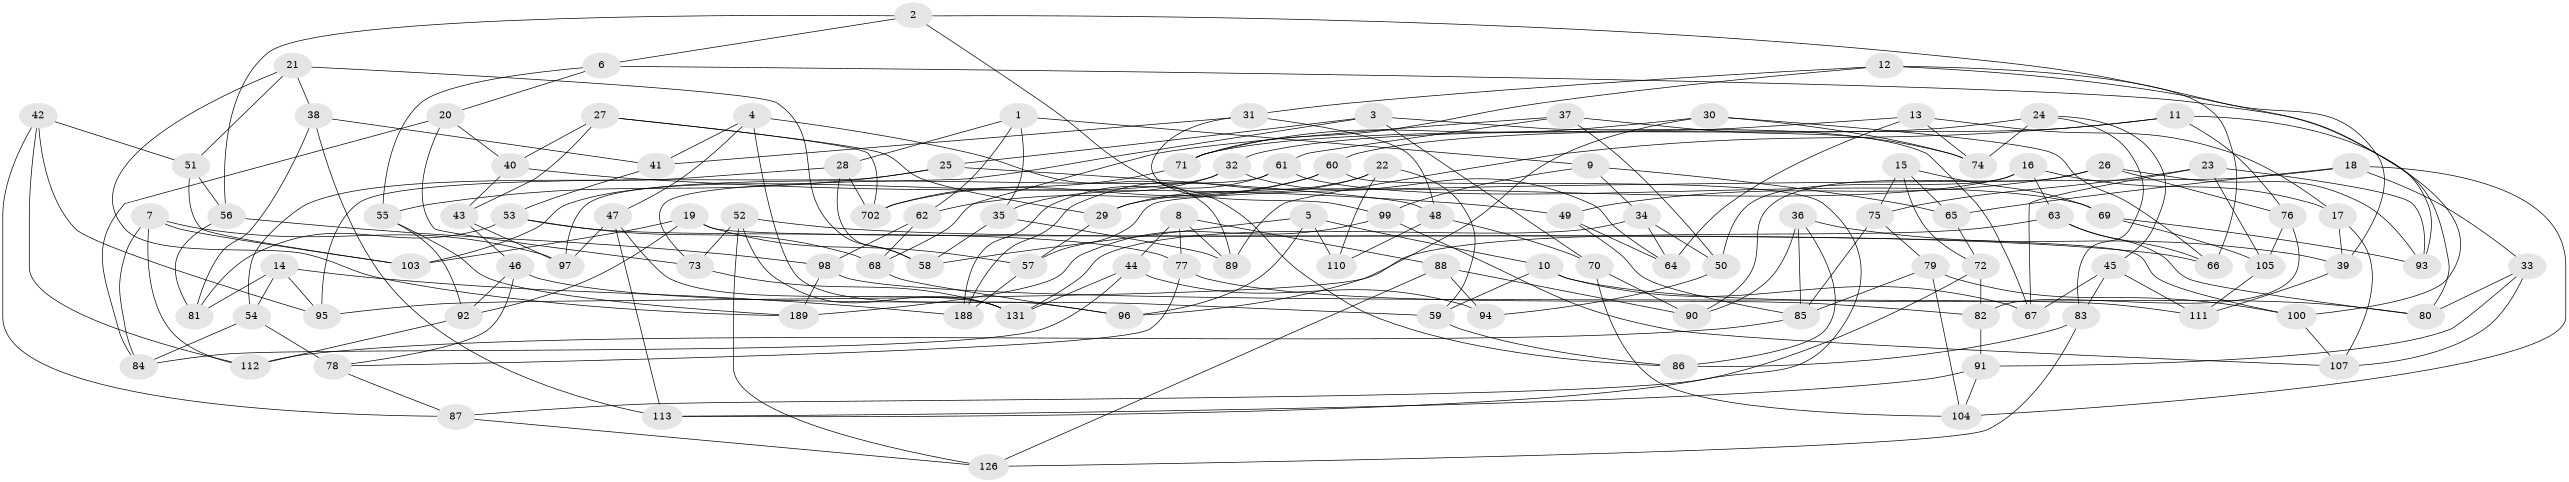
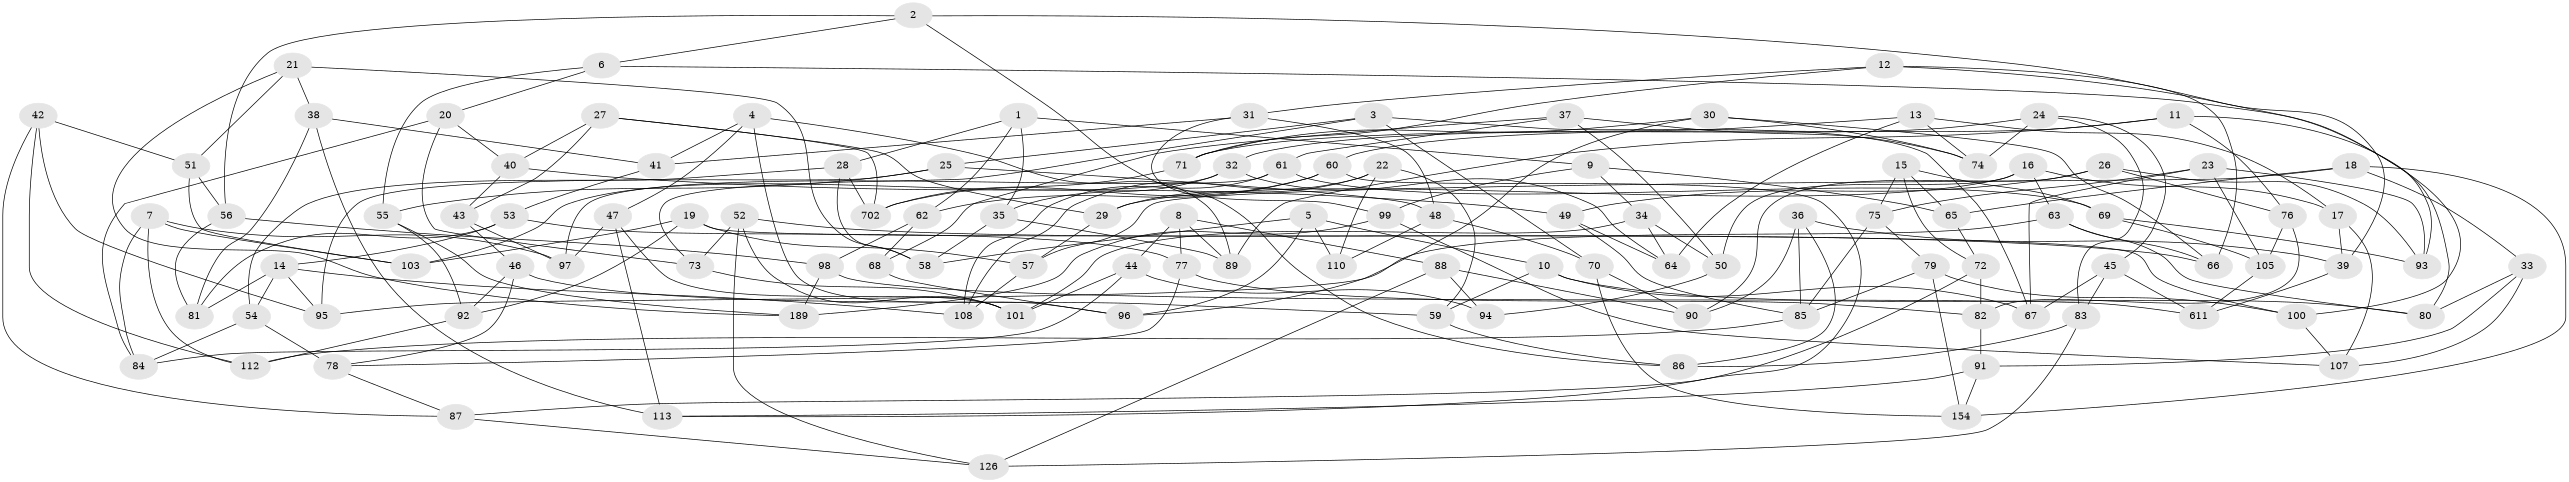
(695, 235) -> (398, 250)
(964, 317) -> (964, 317)
(1016, 317) -> (1016, 317)
(2199, 317) -> (2199, 317)
(1961, 417) -> (1961, 417)
